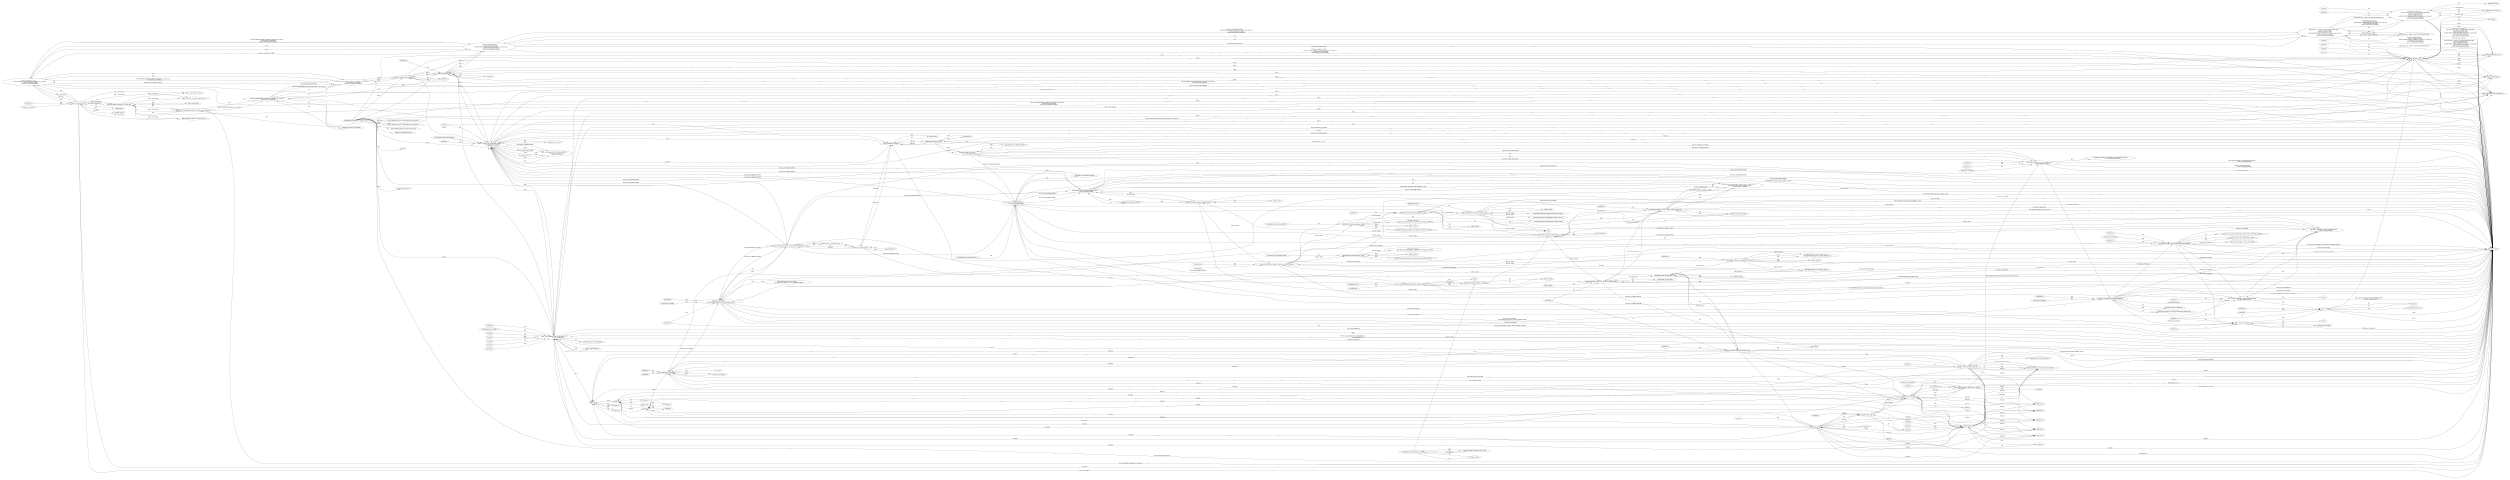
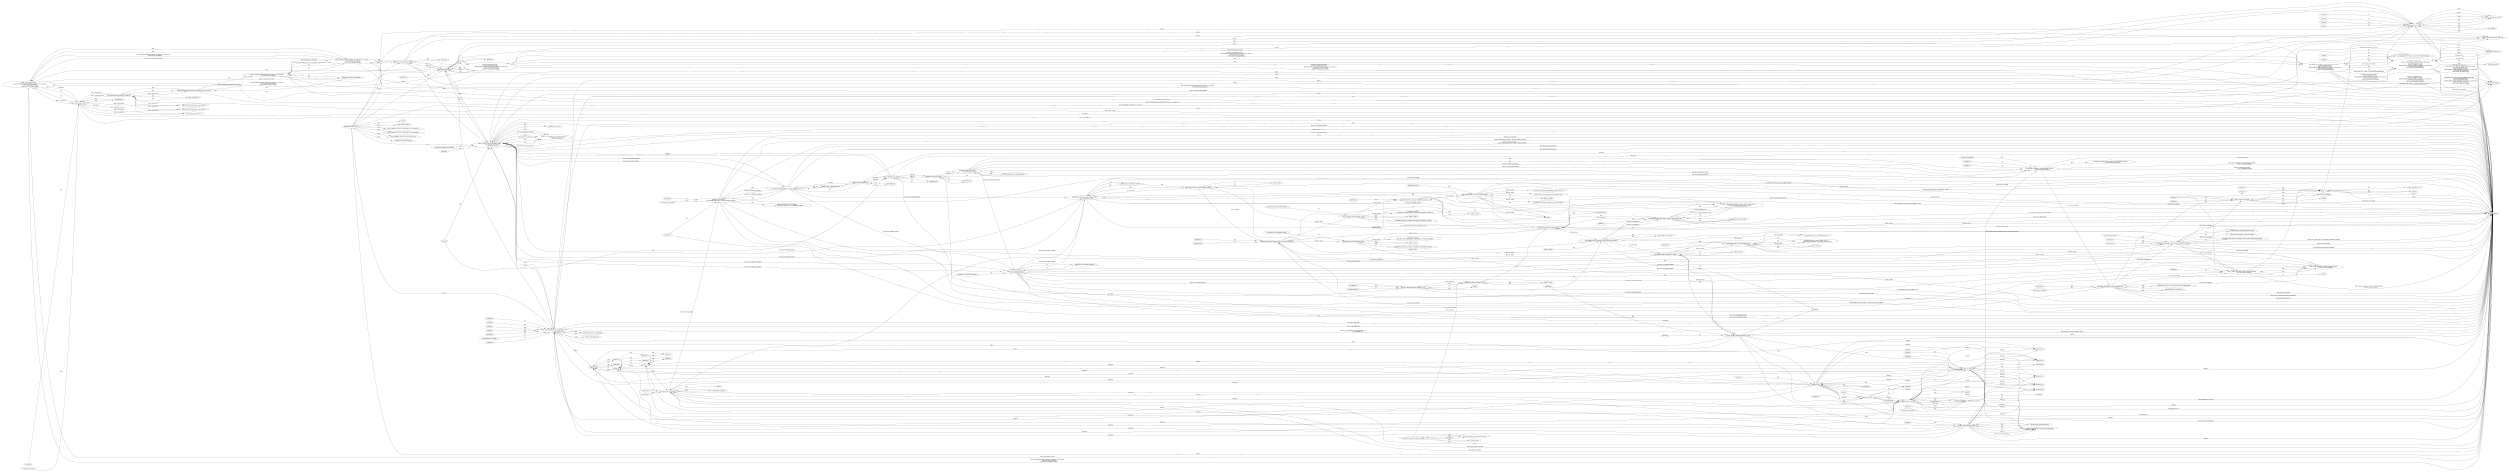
(1200, 364) -> (1245, 393)
